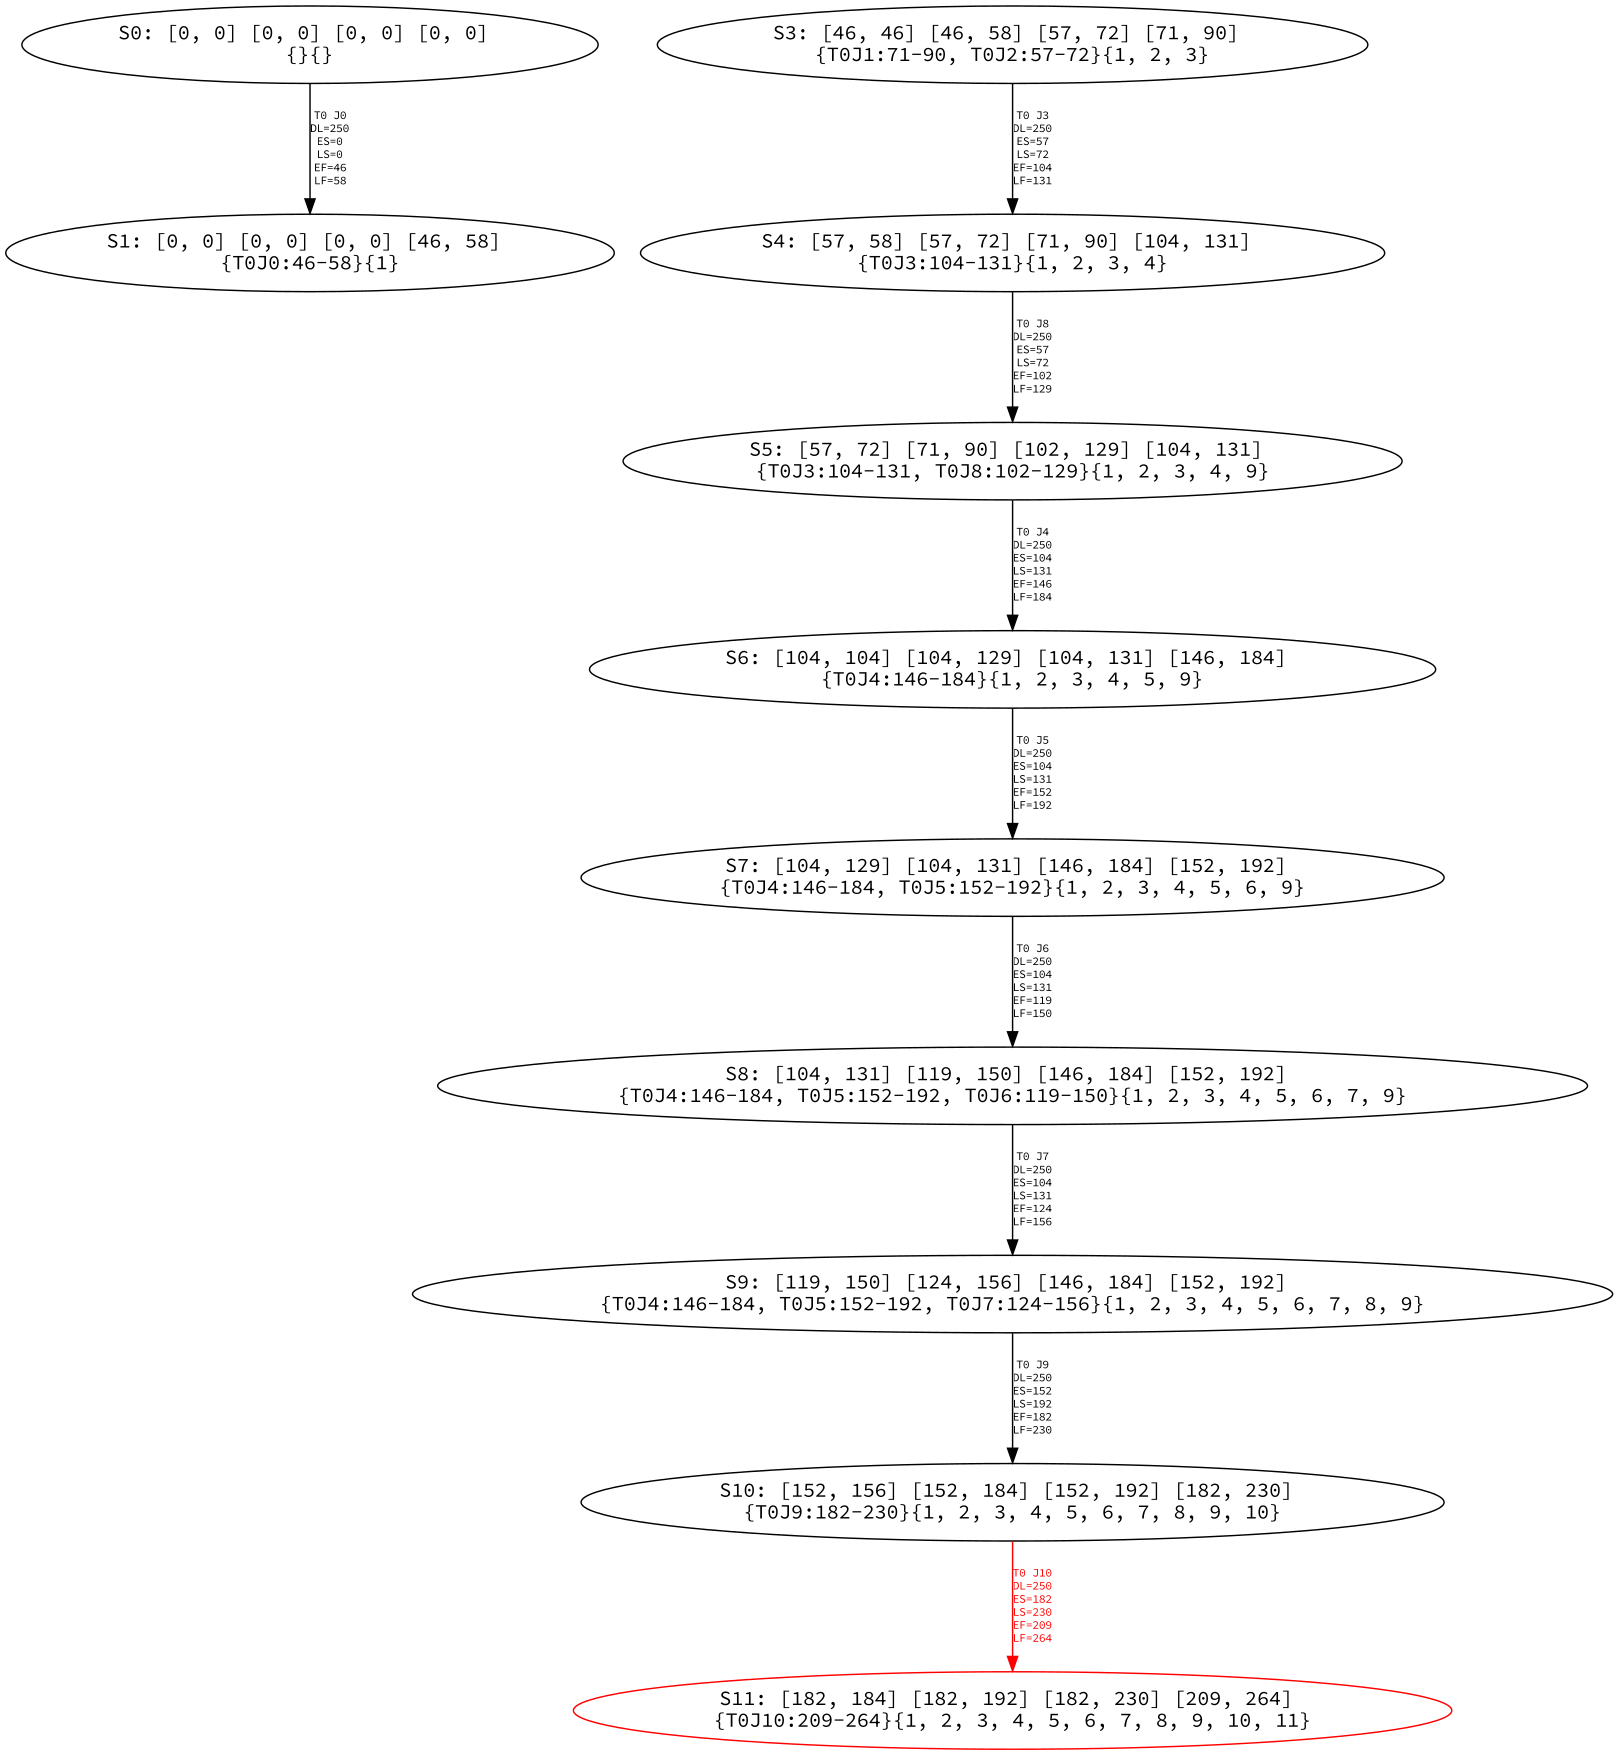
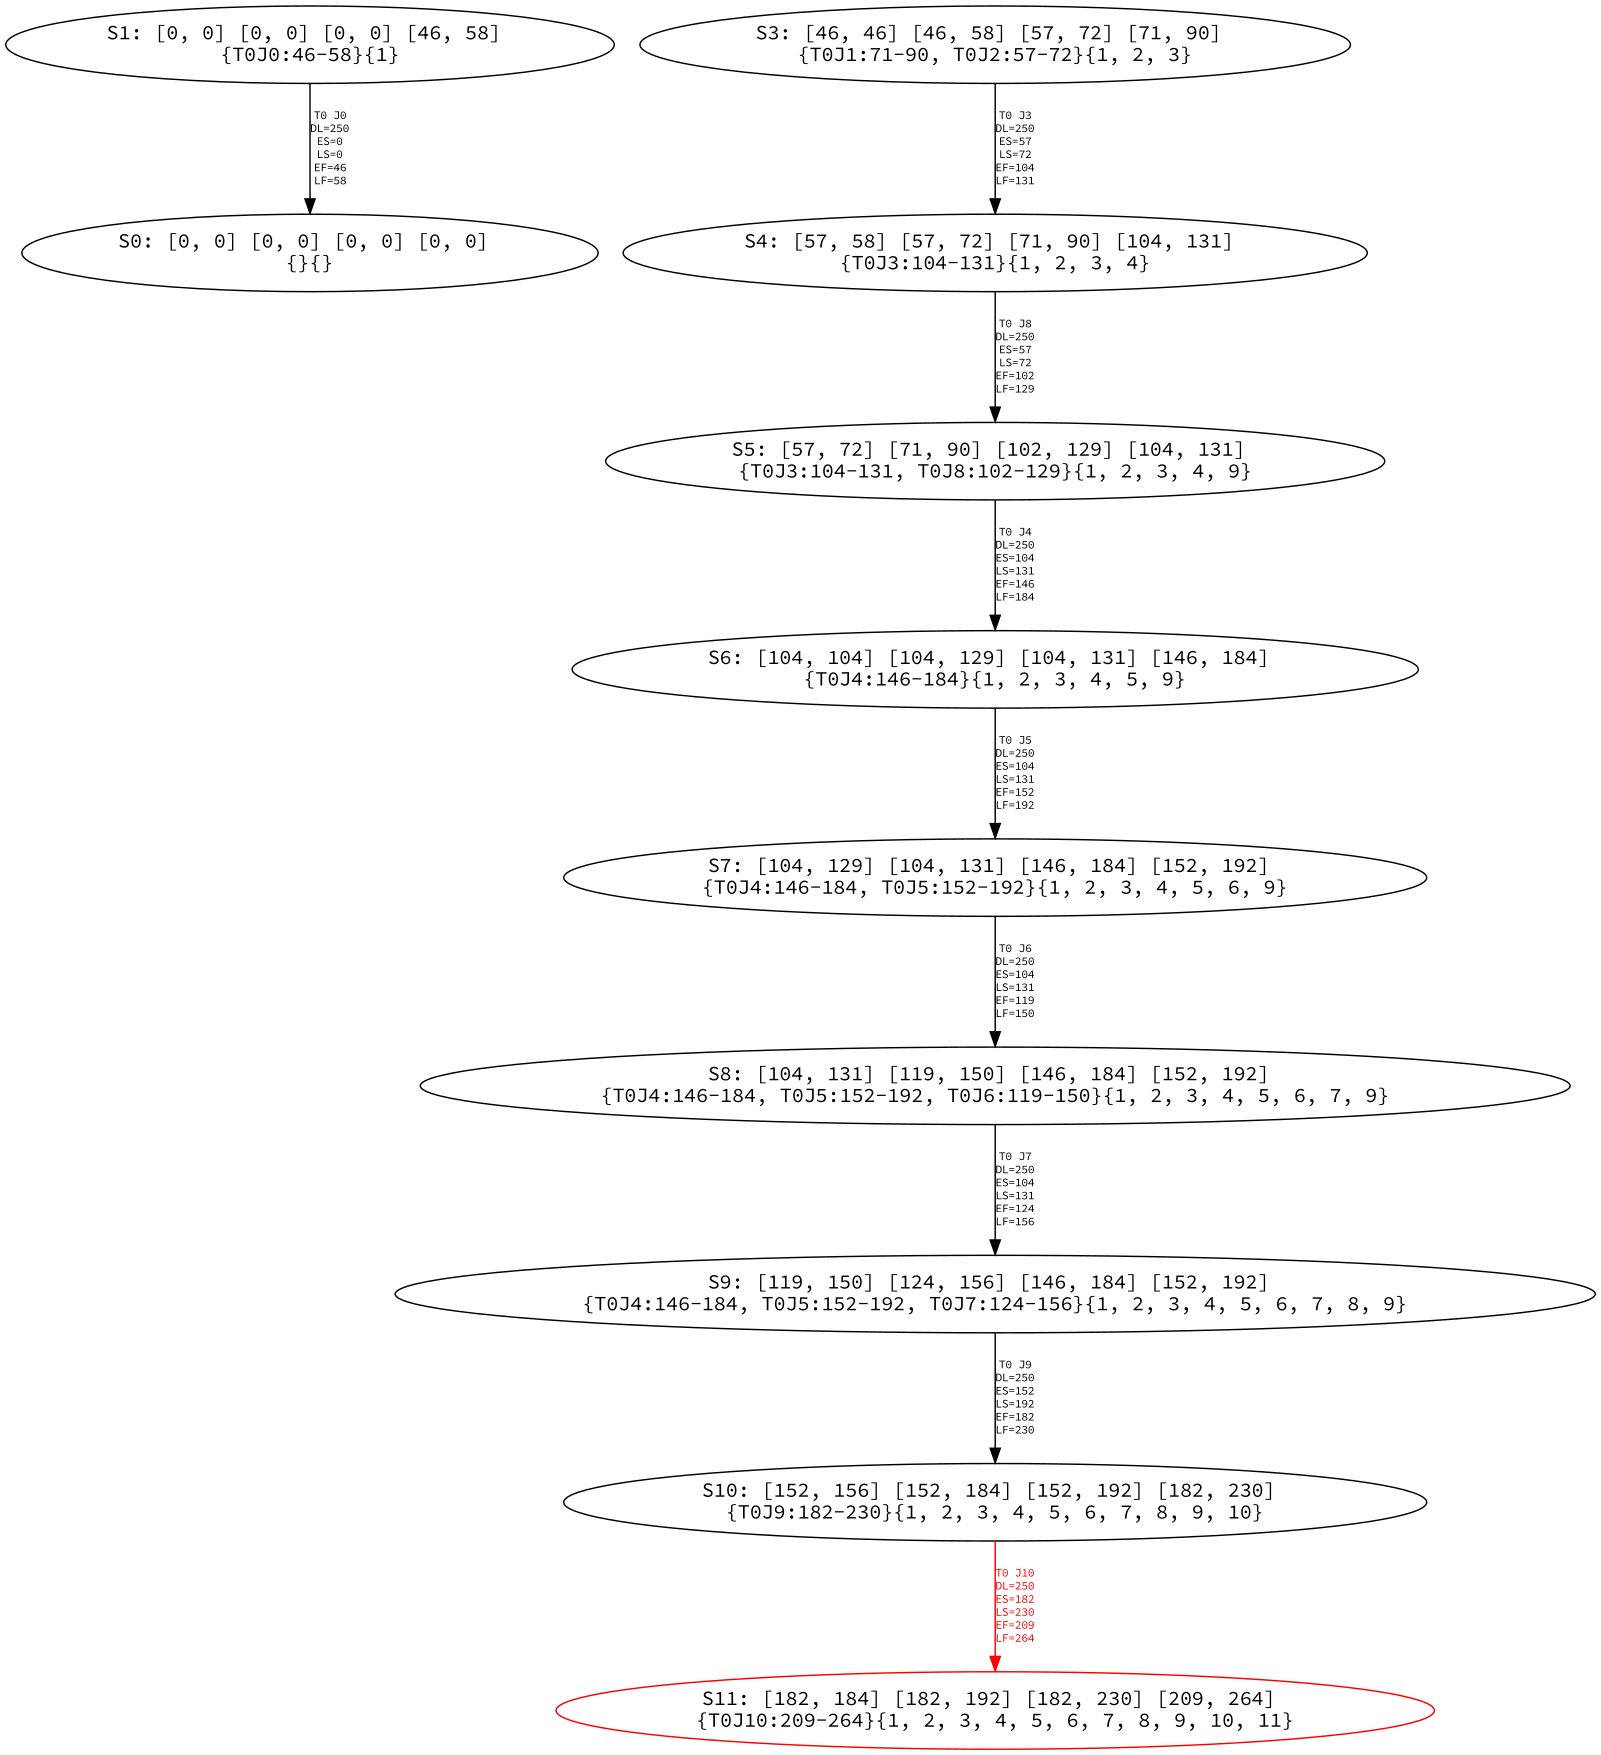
(310, 141) -> (310, 141)
